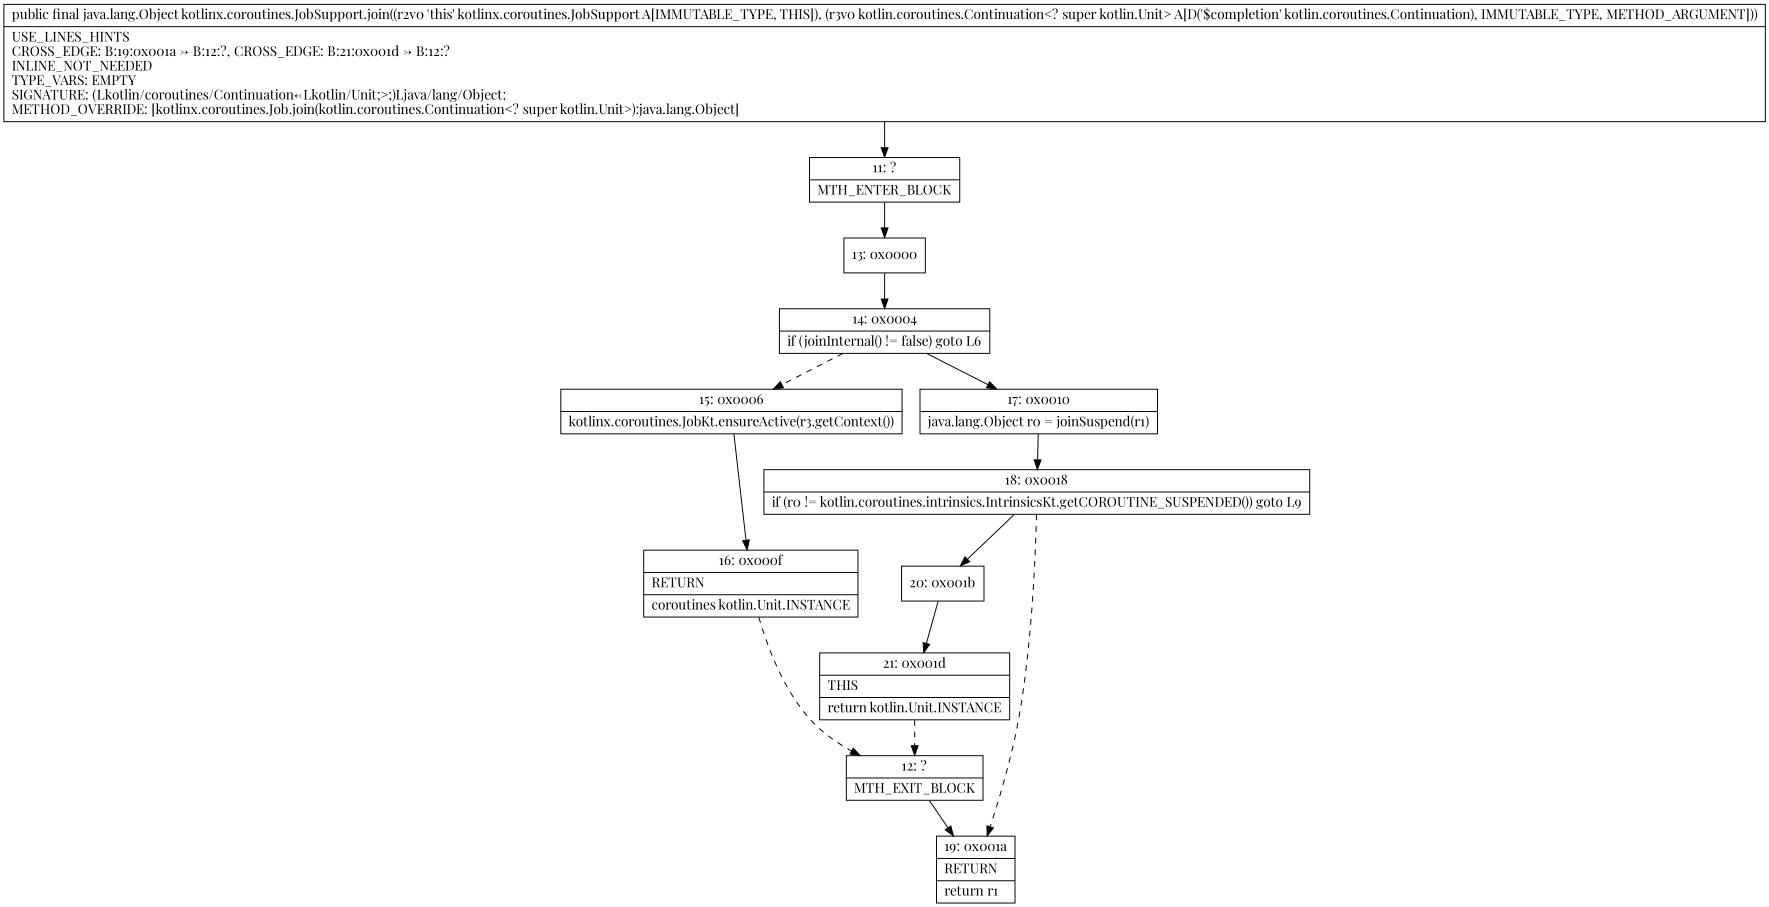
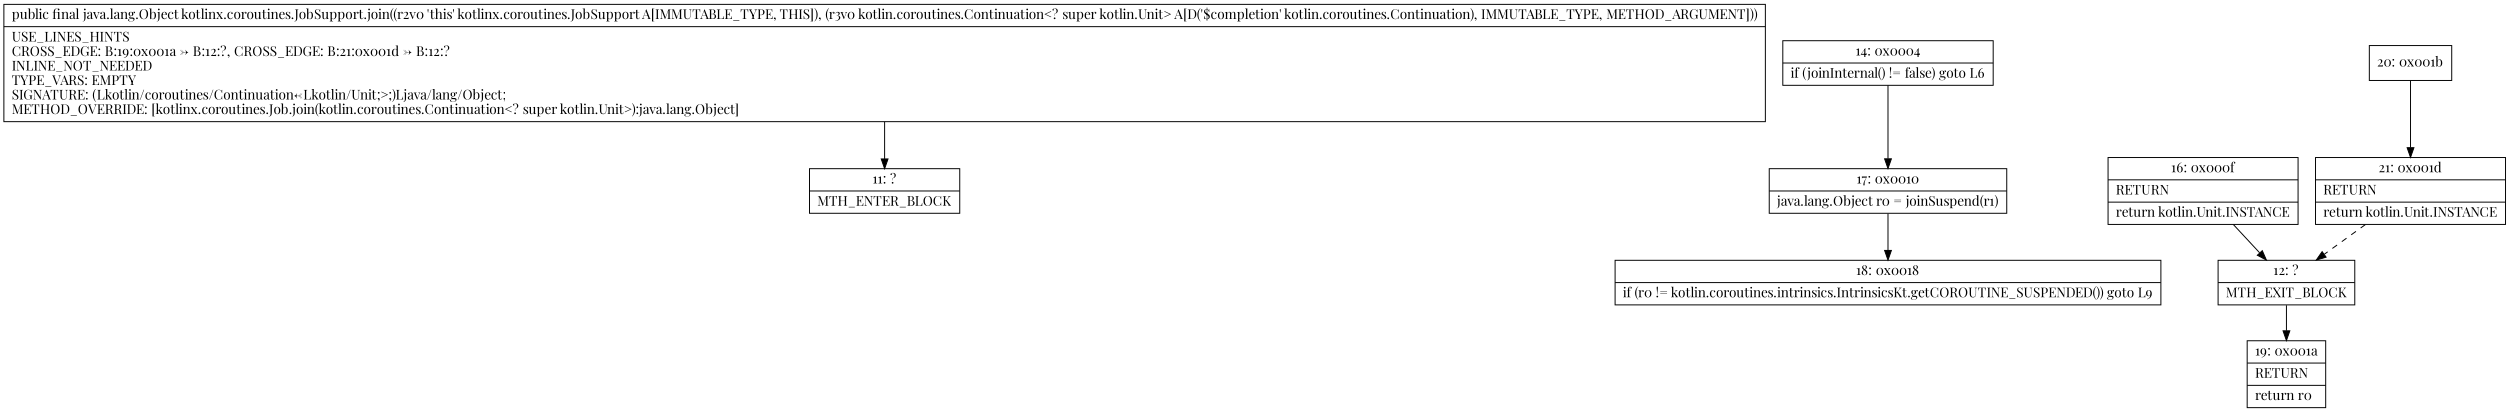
(885, 255) -> none
(731, 412) -> none
(991, 537) -> none
(751, 605) -> (2203, 213)
(1026, 672) -> none
(843, 686) -> (2350, 190)
(792, 694) -> (2246, 239)
(971, 891) -> (2284, 396)
